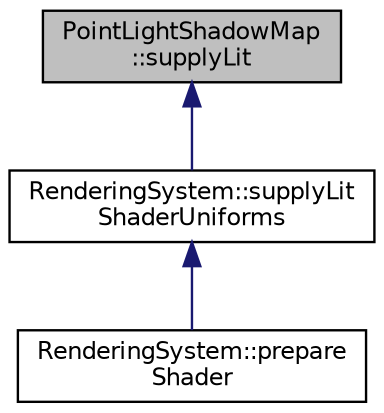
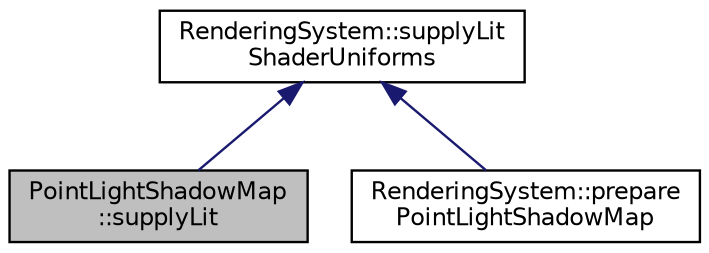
(192, 139) -> (241, 134)
(192, 366) -> (526, 206)
